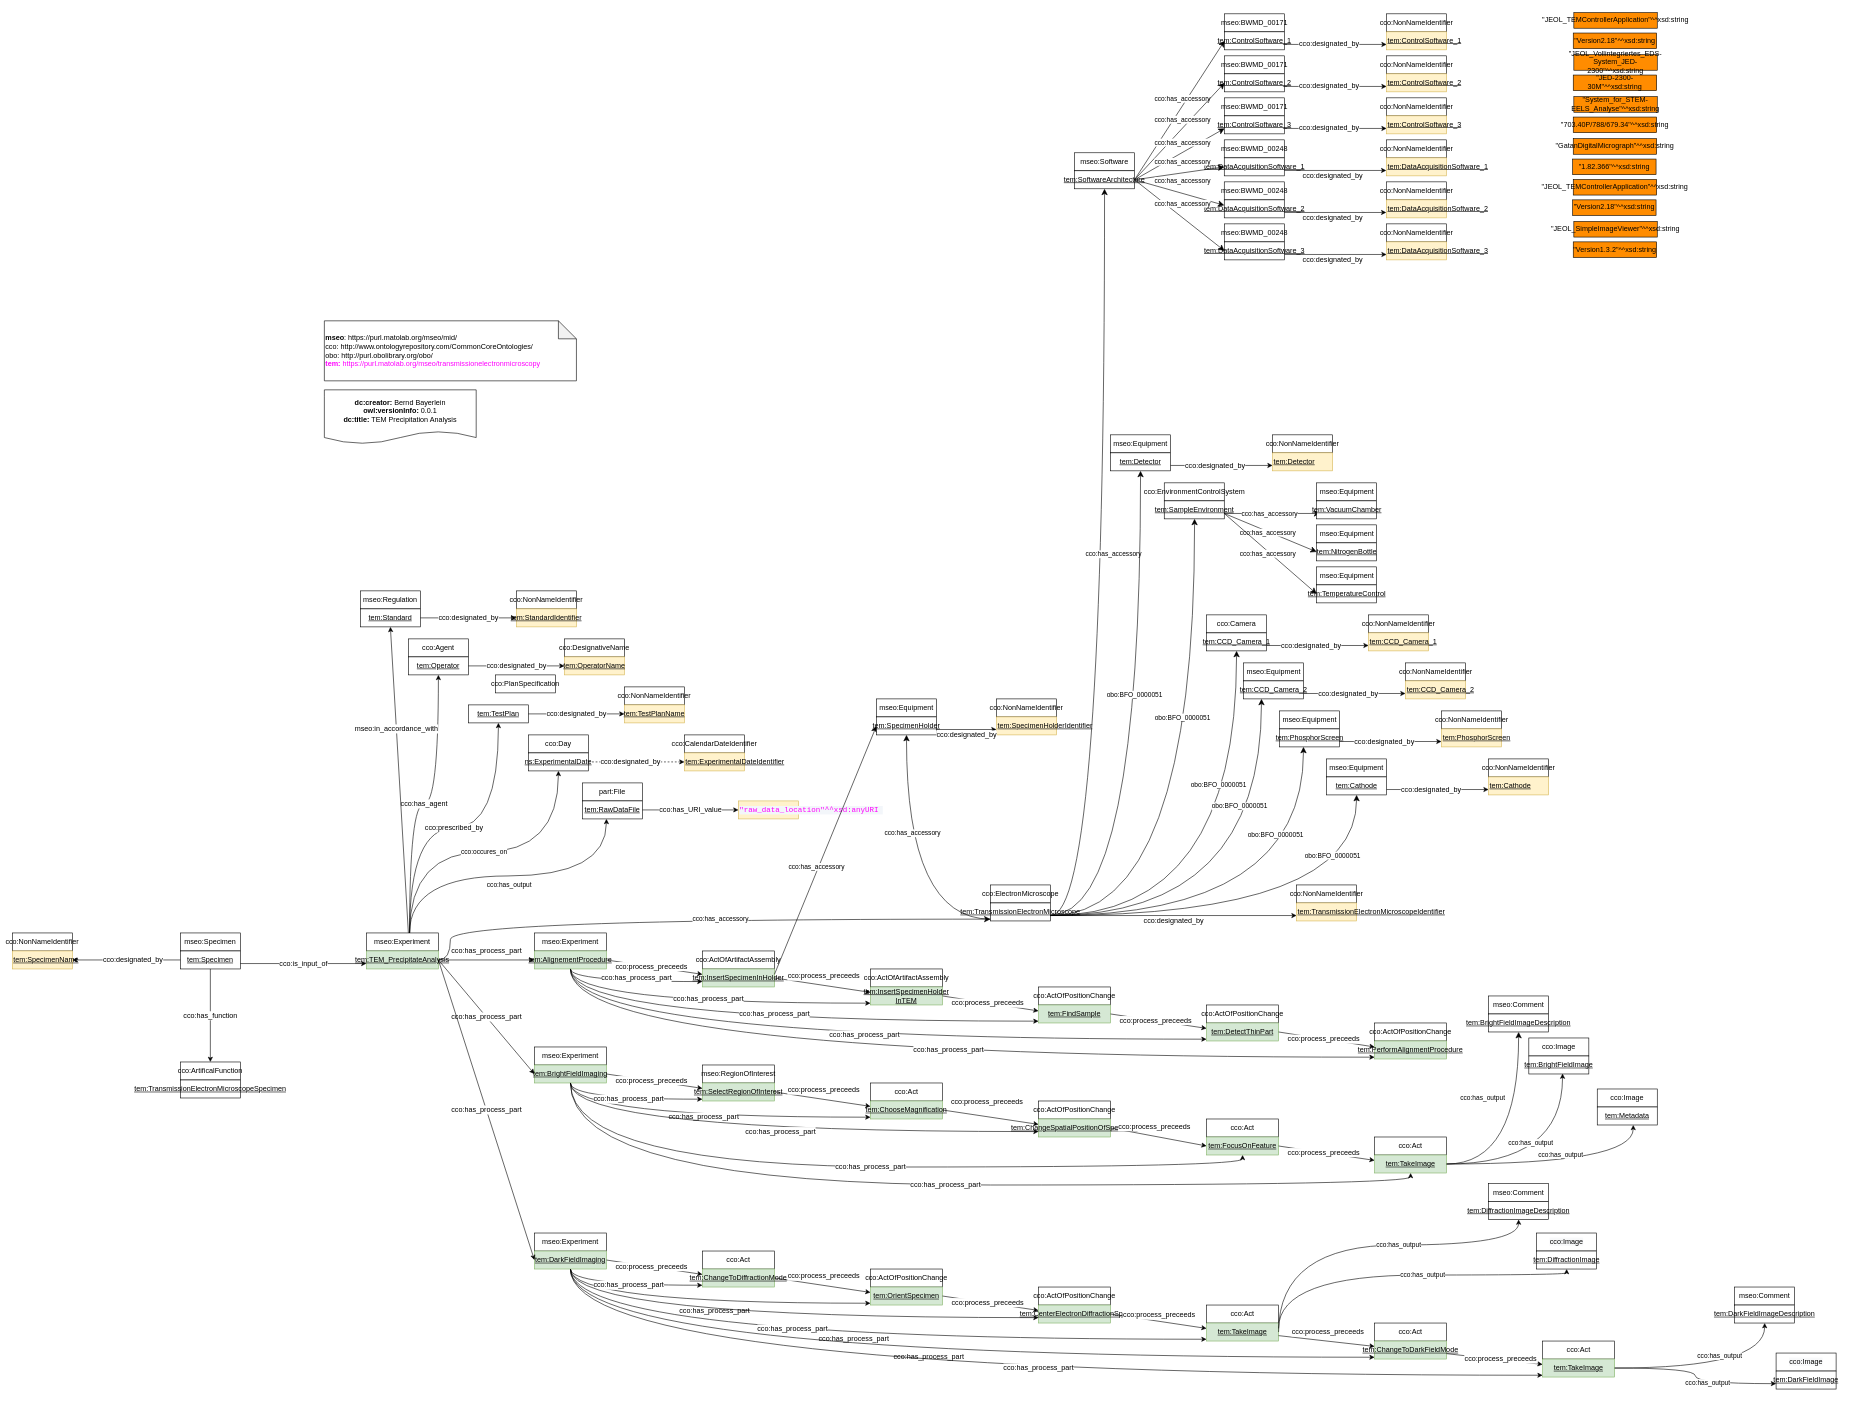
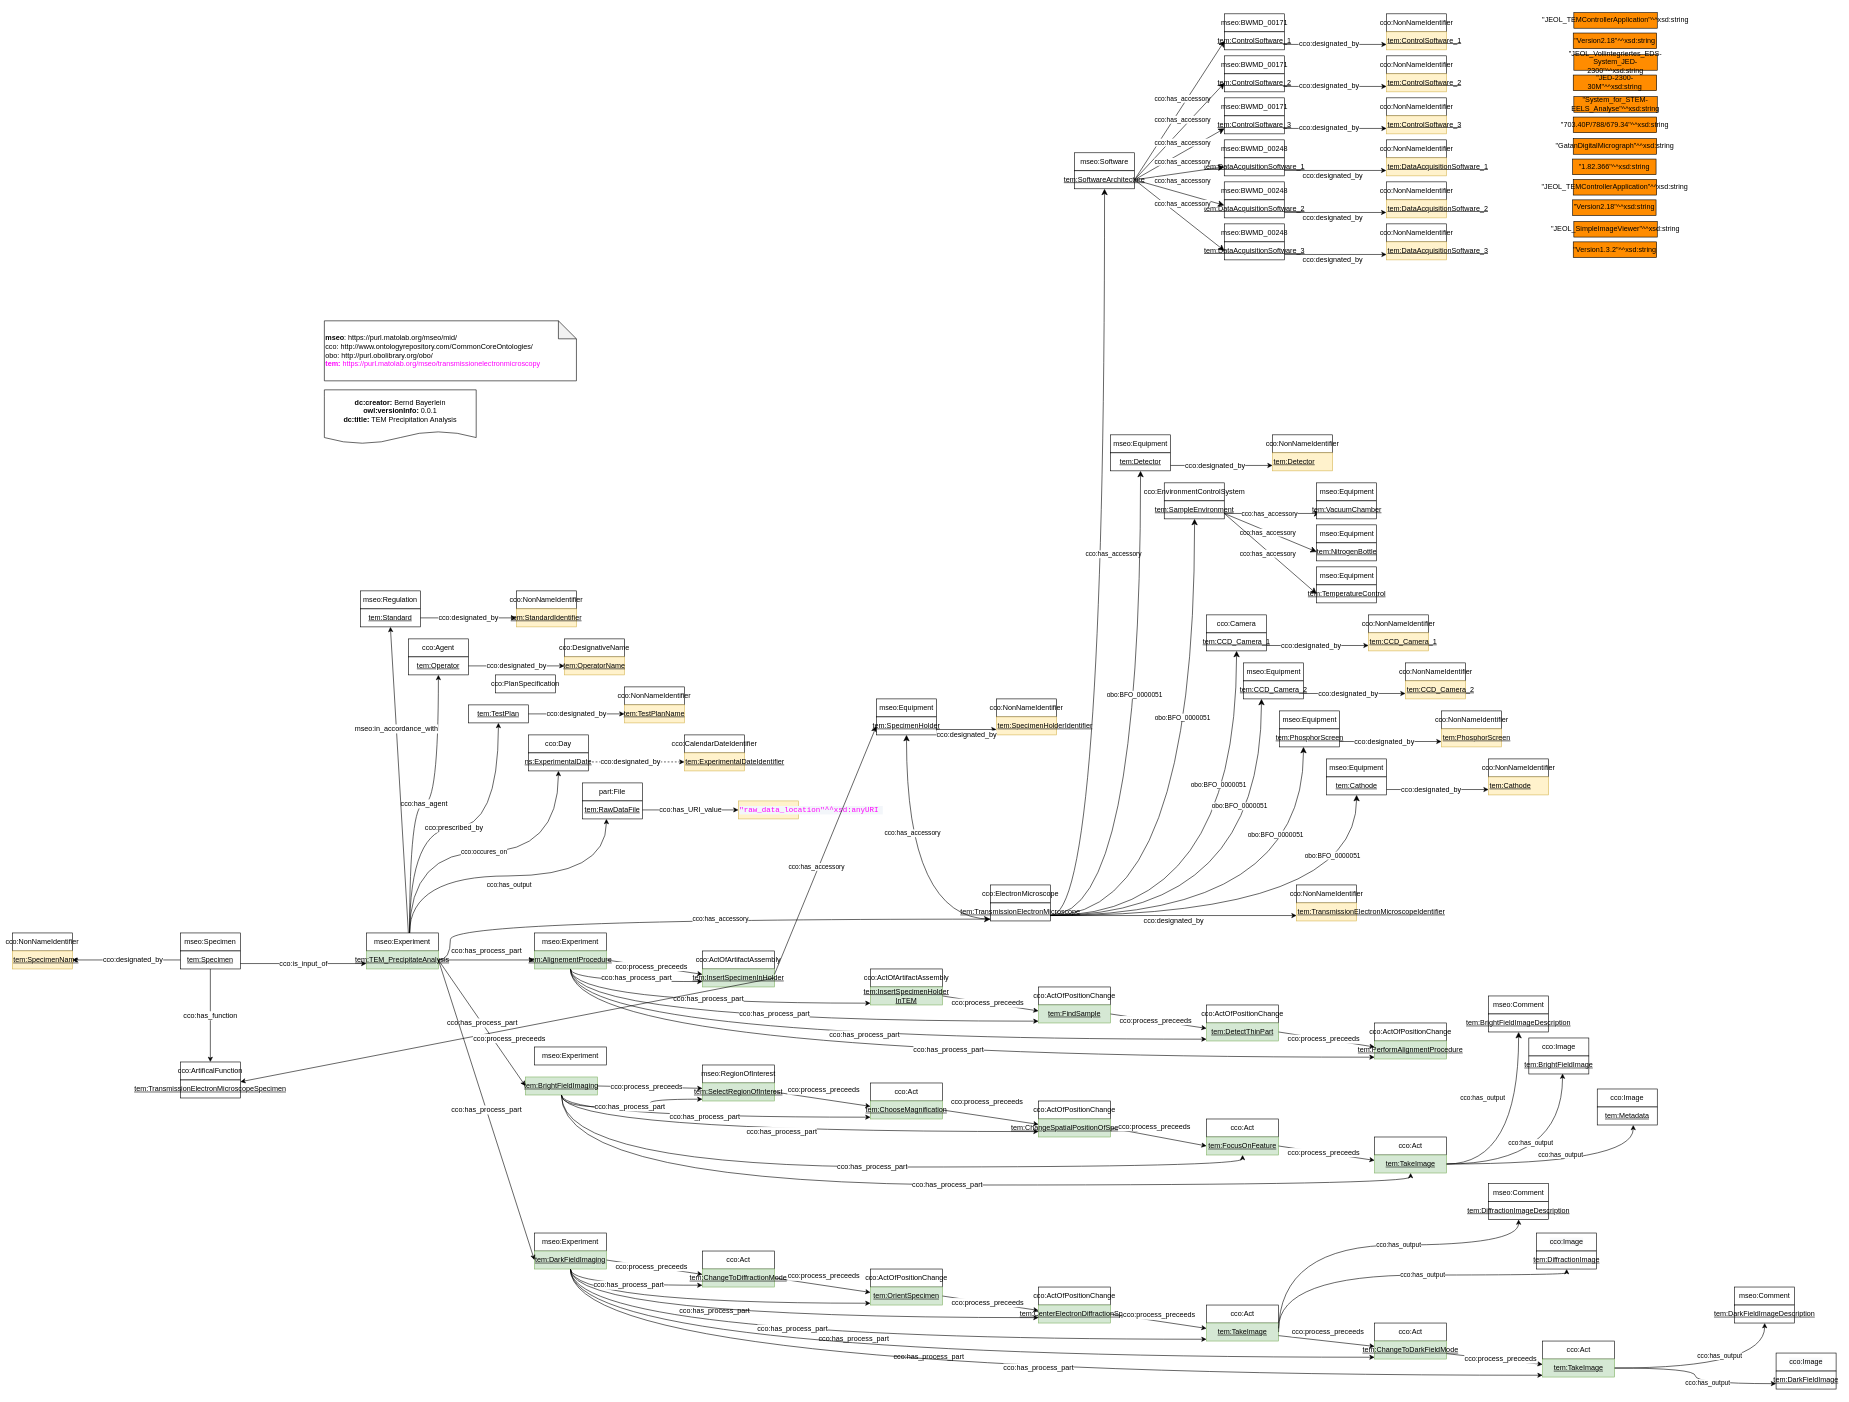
(831, 986) -> (432, 1044)
(570, 1074) -> (561, 1086)
